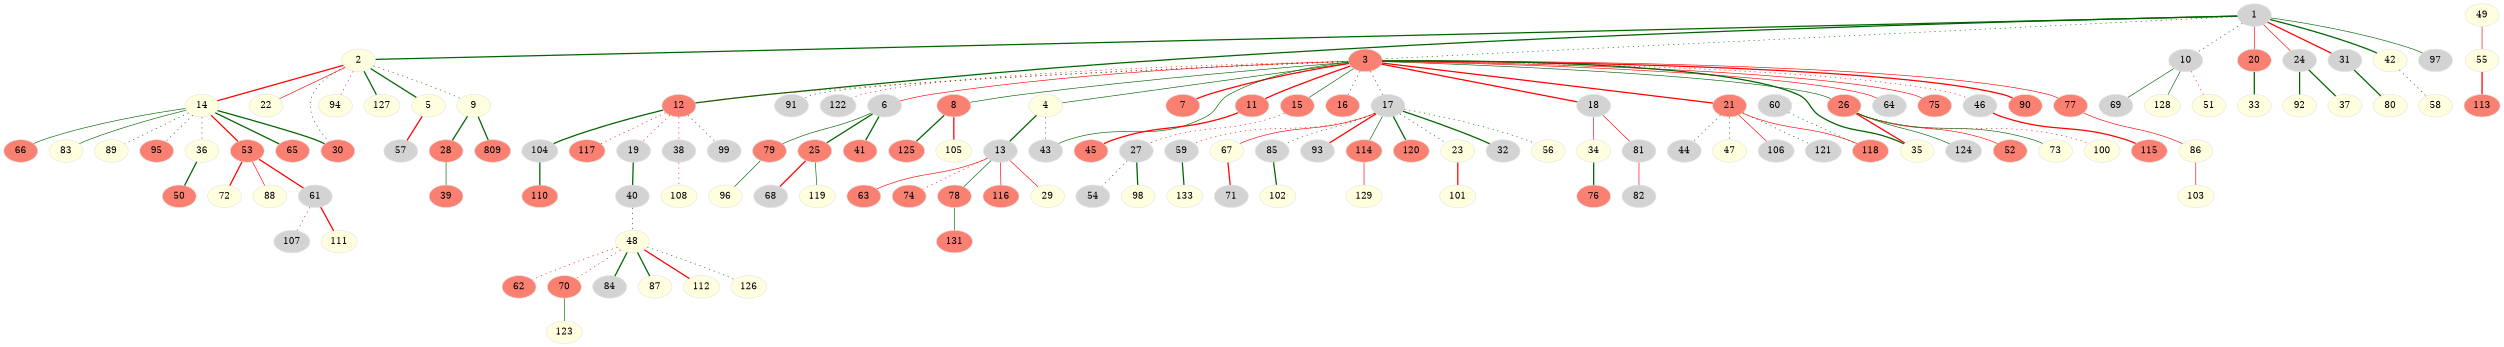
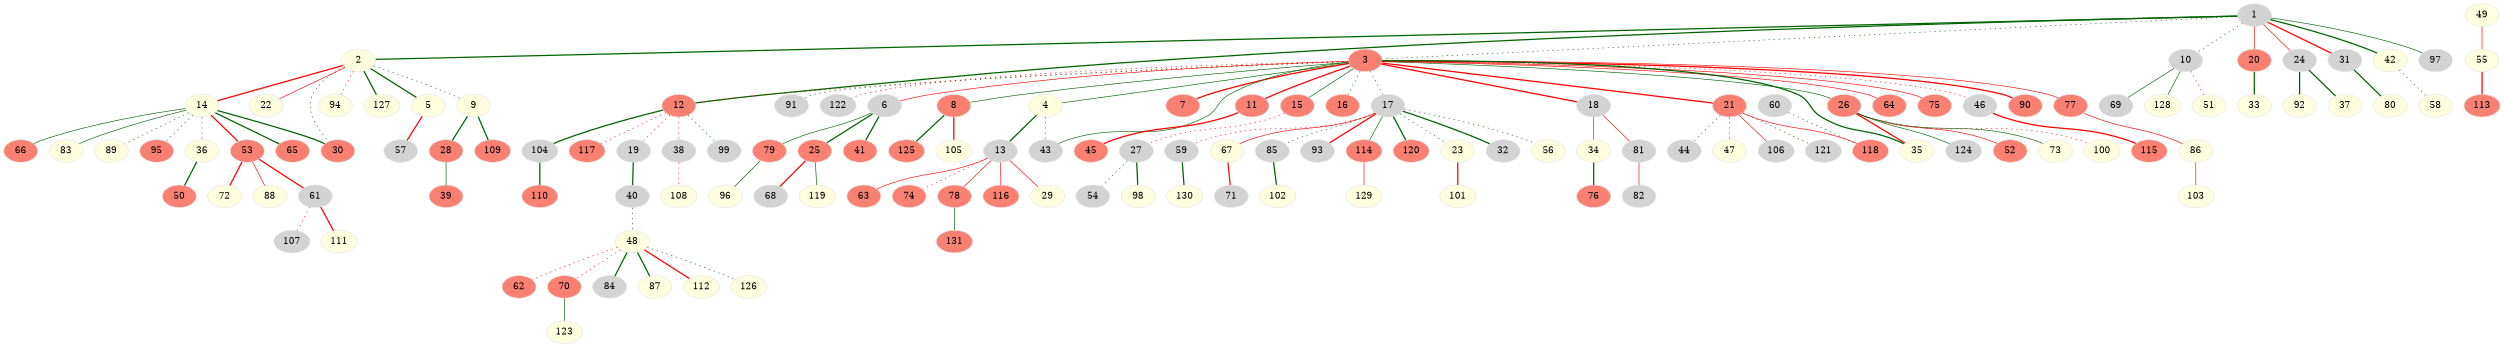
(1889, 106) -> (1889, 106)
(493, 151) -> (493, 151)
(977, 174) -> (977, 174)
(1185, 196) -> (1185, 196)
